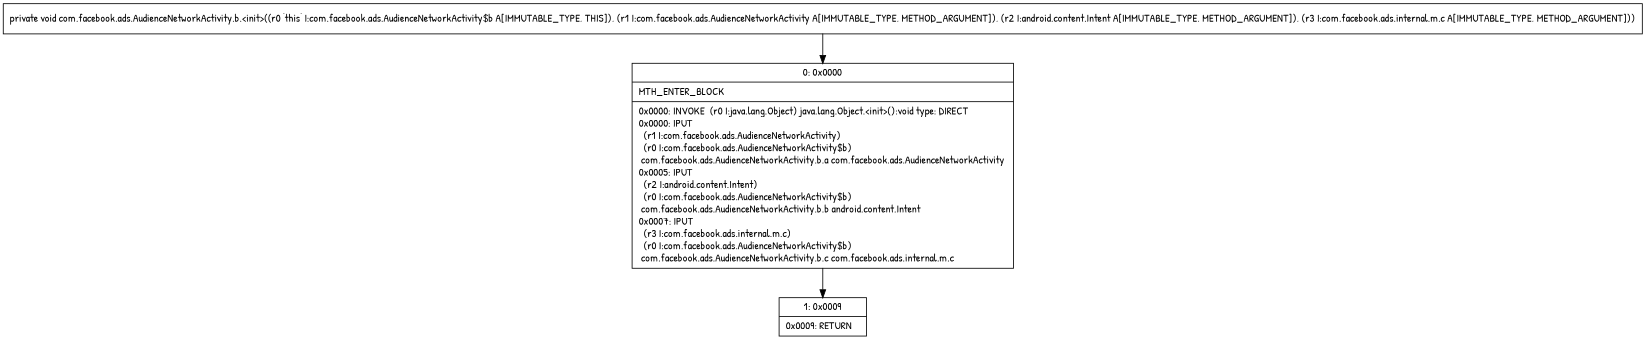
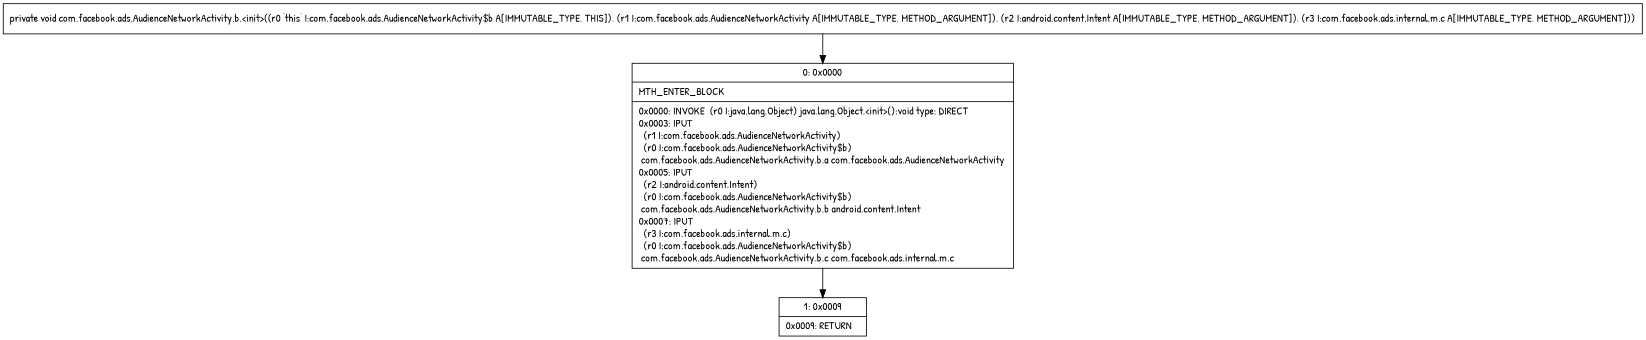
(668, 123) -> (668, 123)
